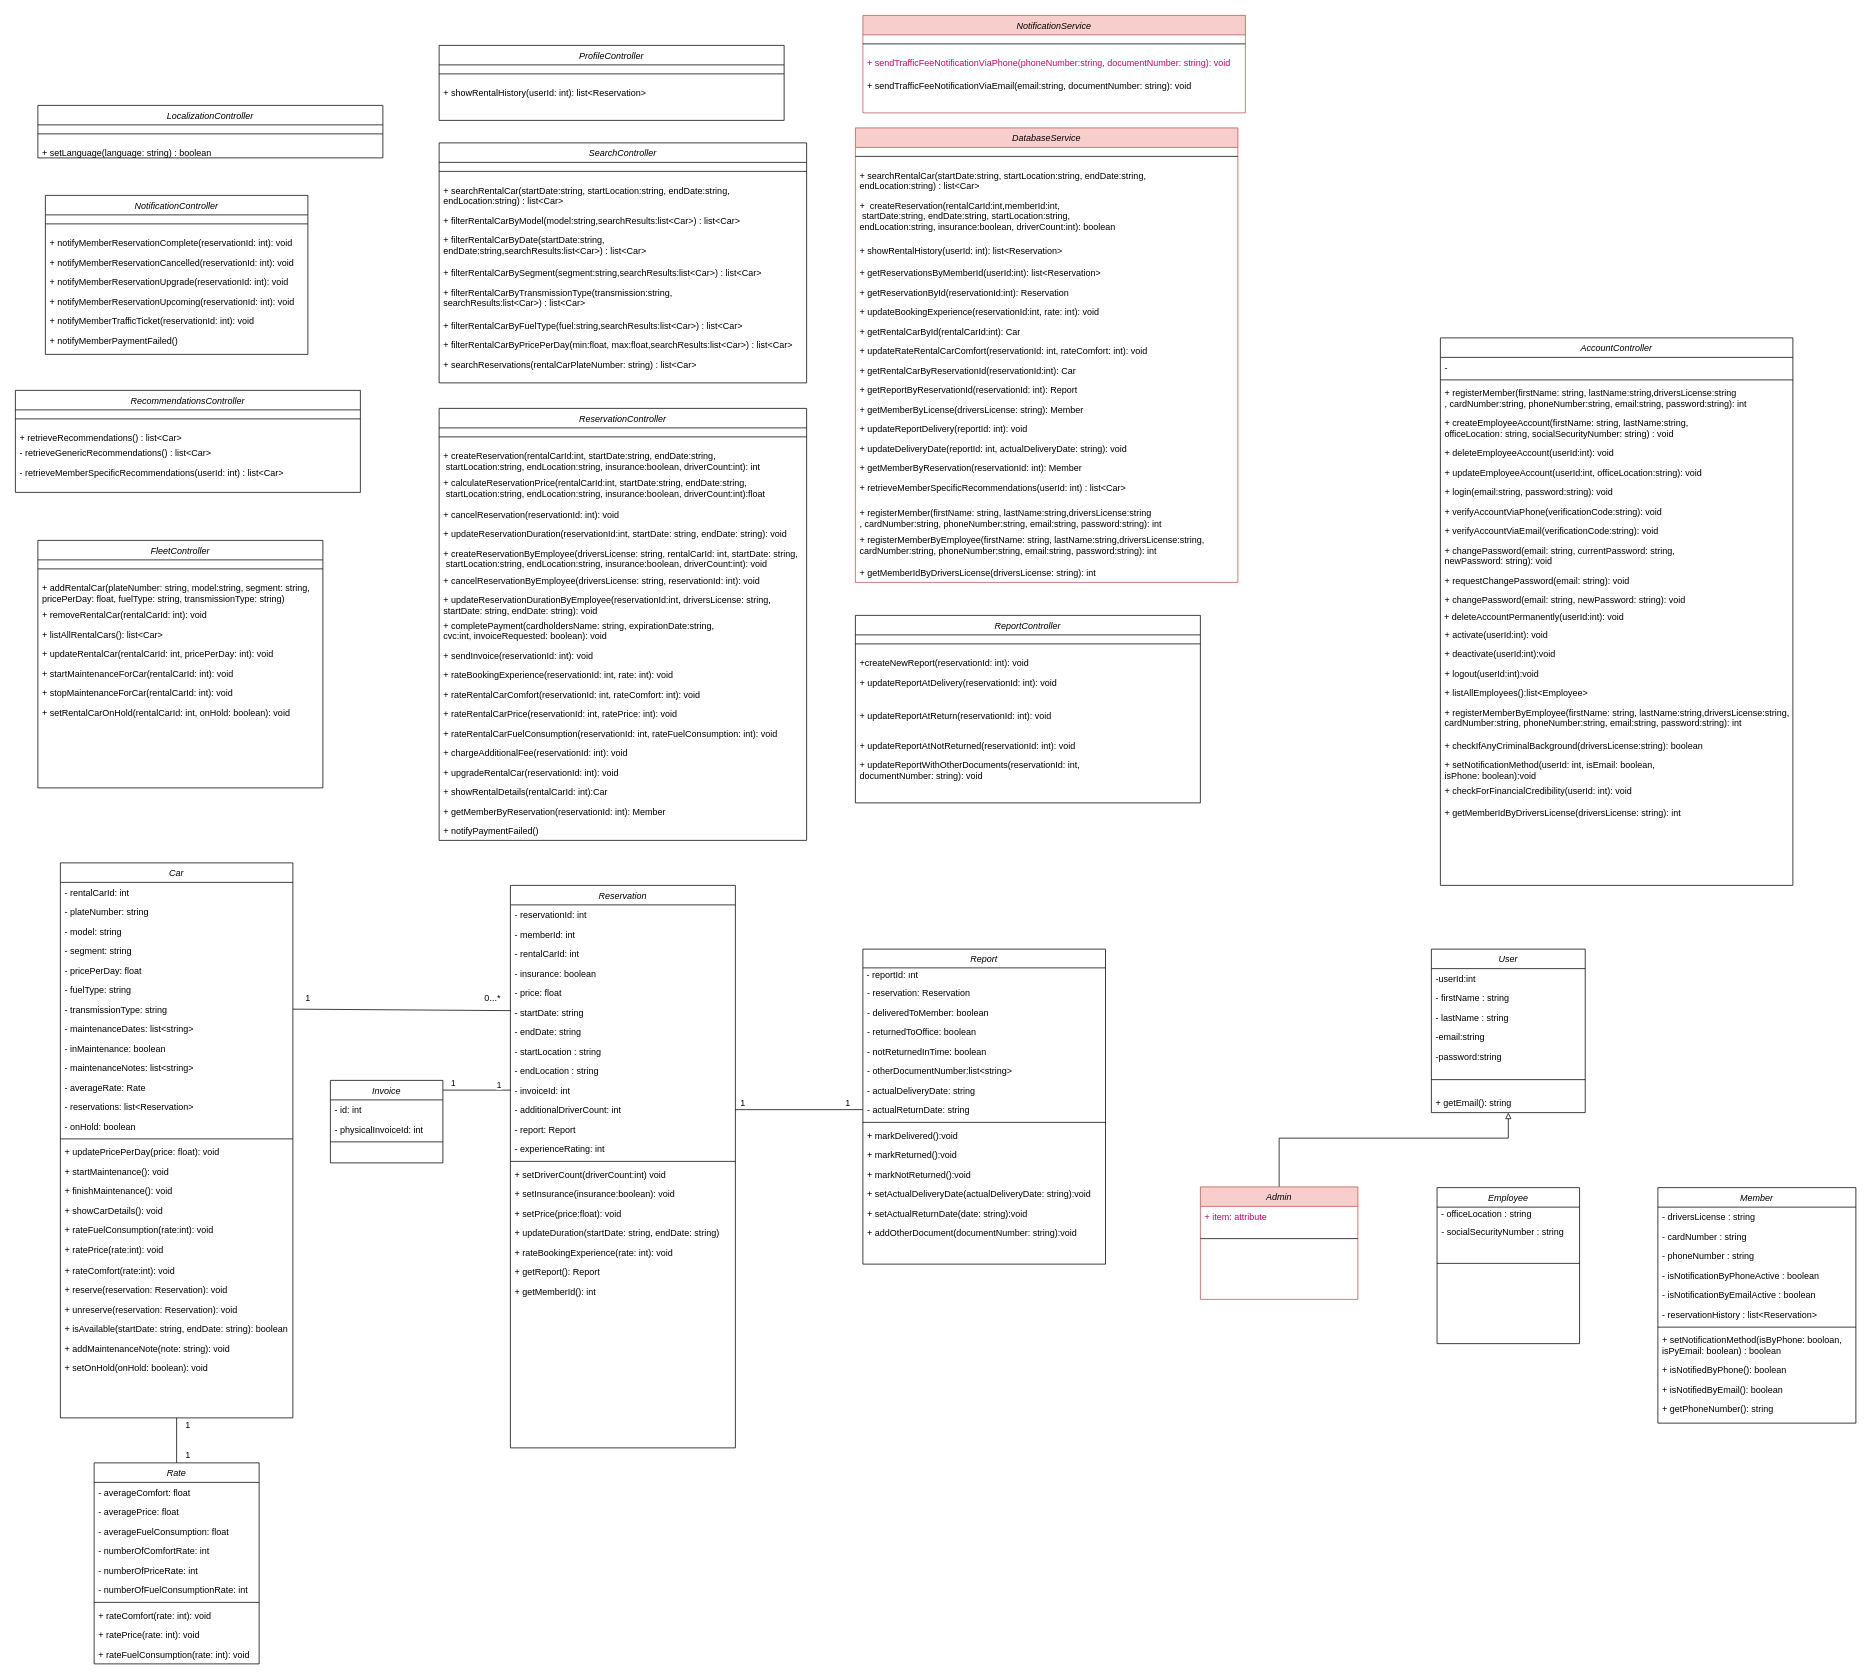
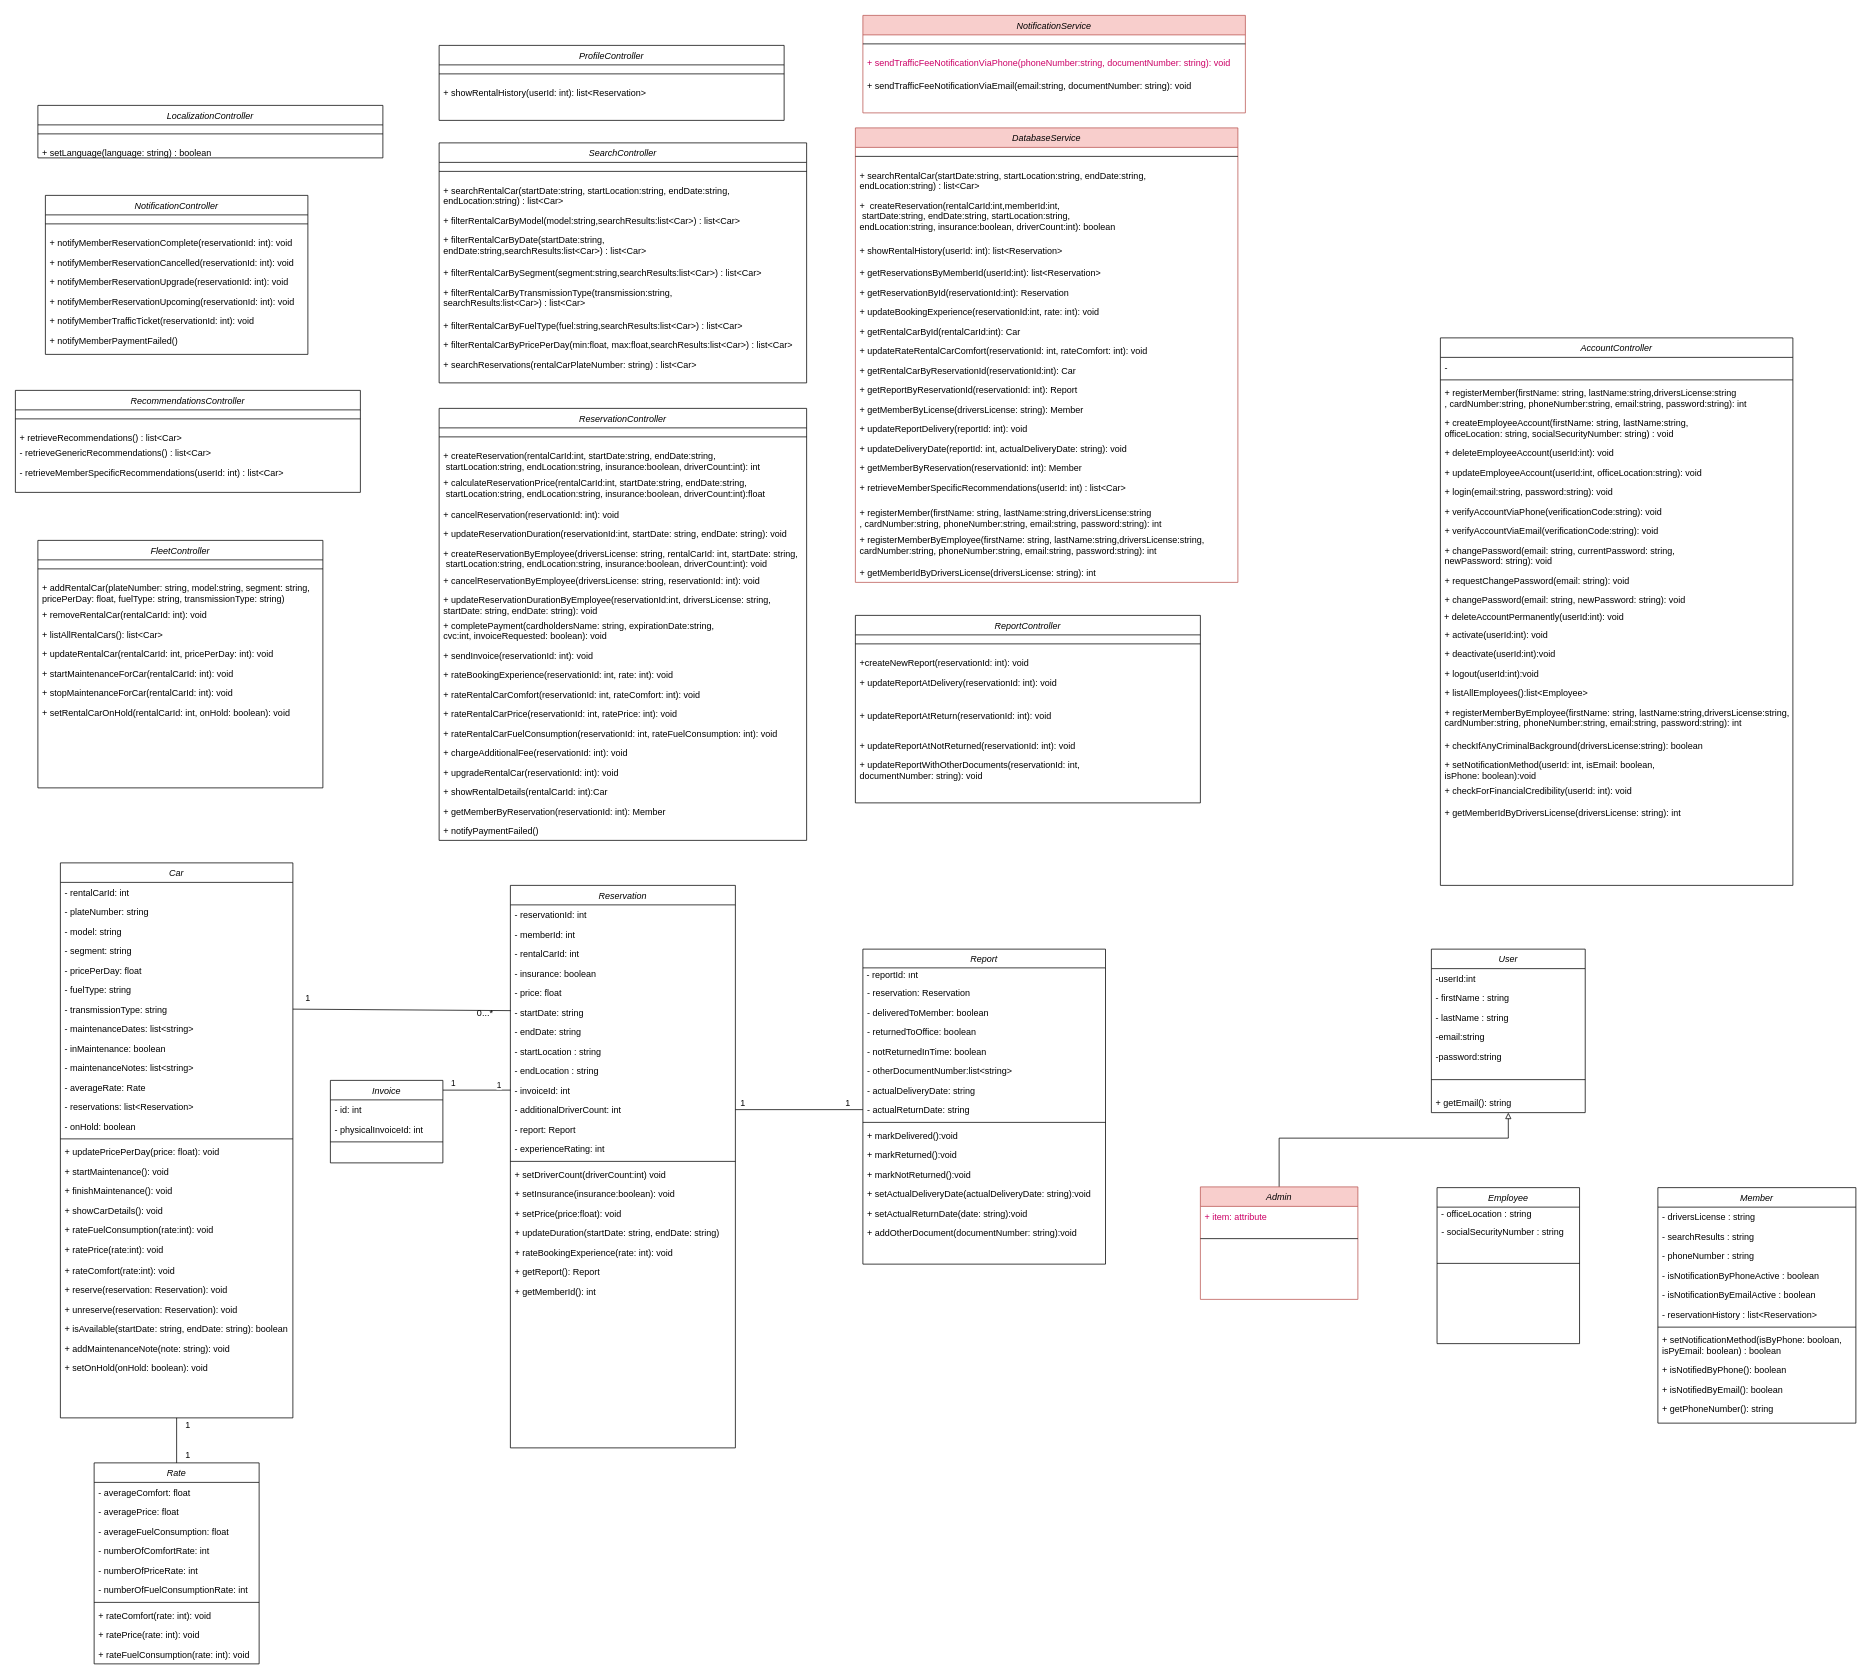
(492, 999) -> (485, 1014)
(1709, 1237) -> (1715, 1237)
